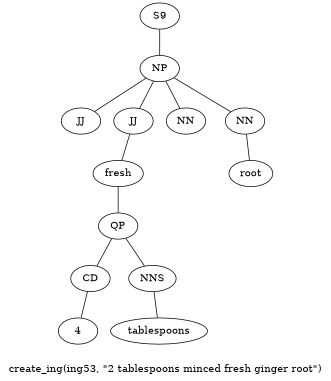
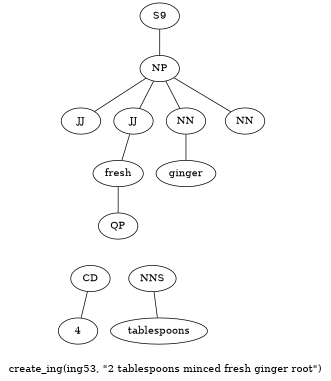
none -> (186, 174)
(251, 174) -> none
(104, 252) -> none
(135, 252) -> none
